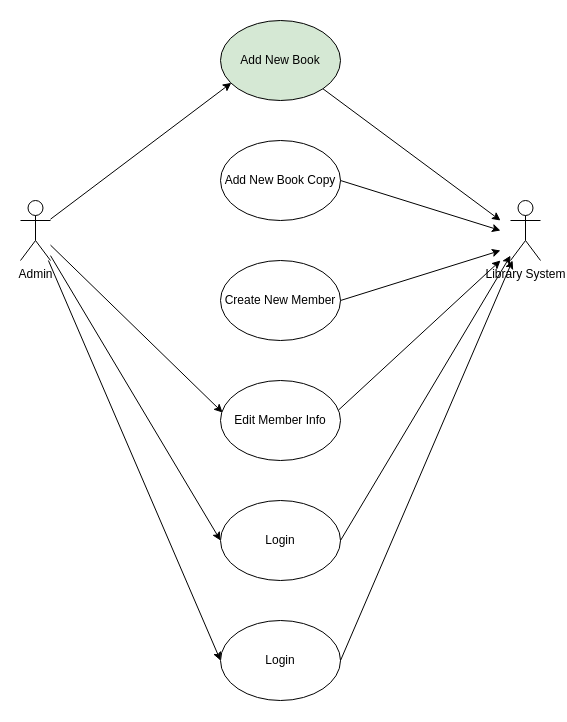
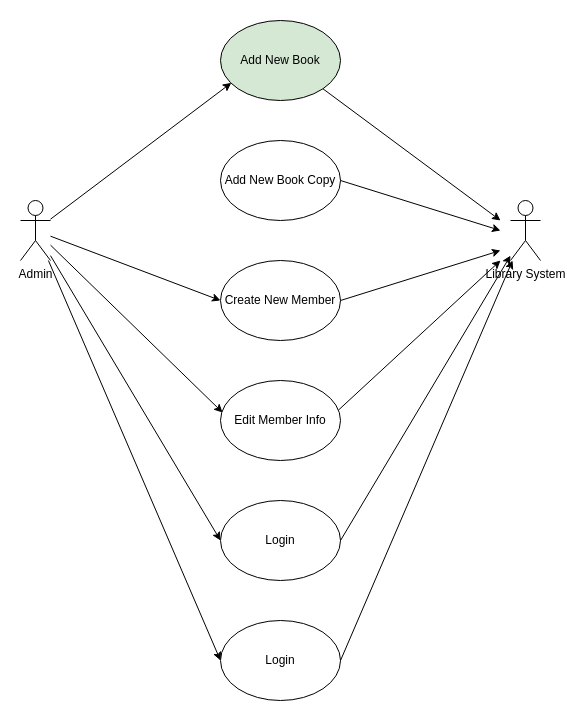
none -> (132, 267)
